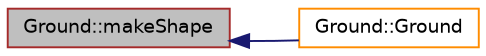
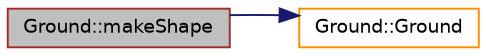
(274, 41) -> (255, 15)
